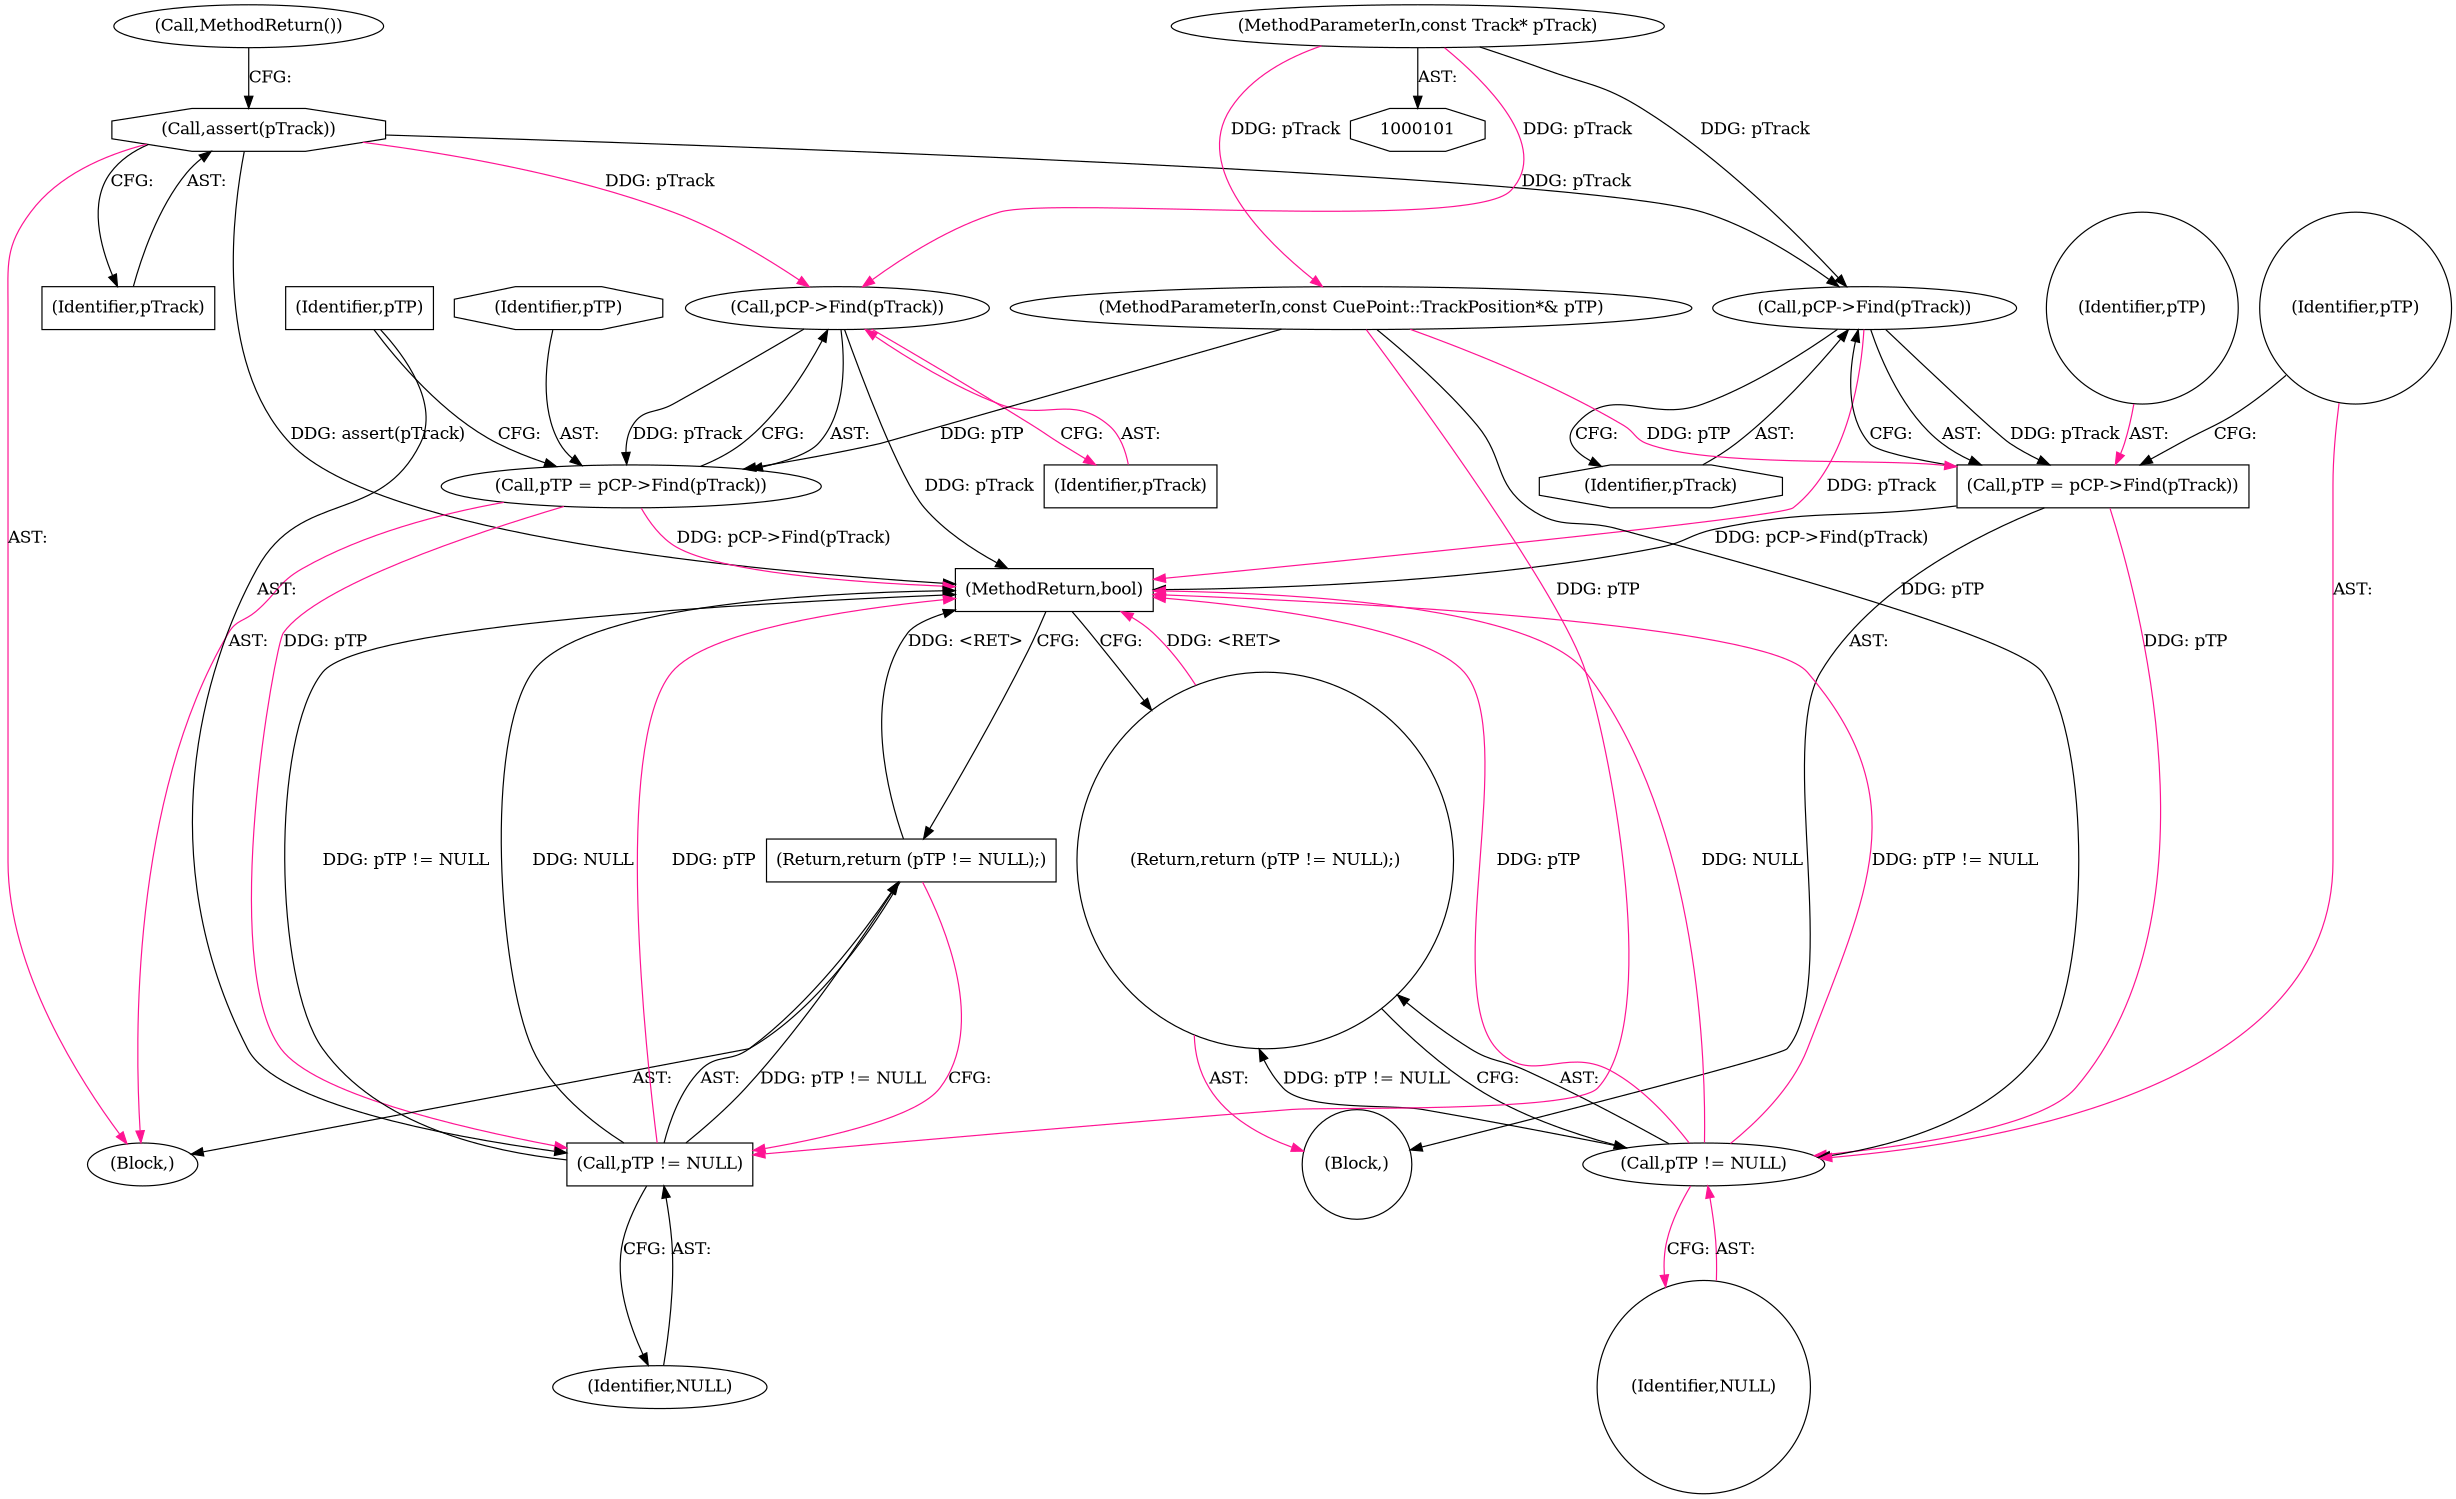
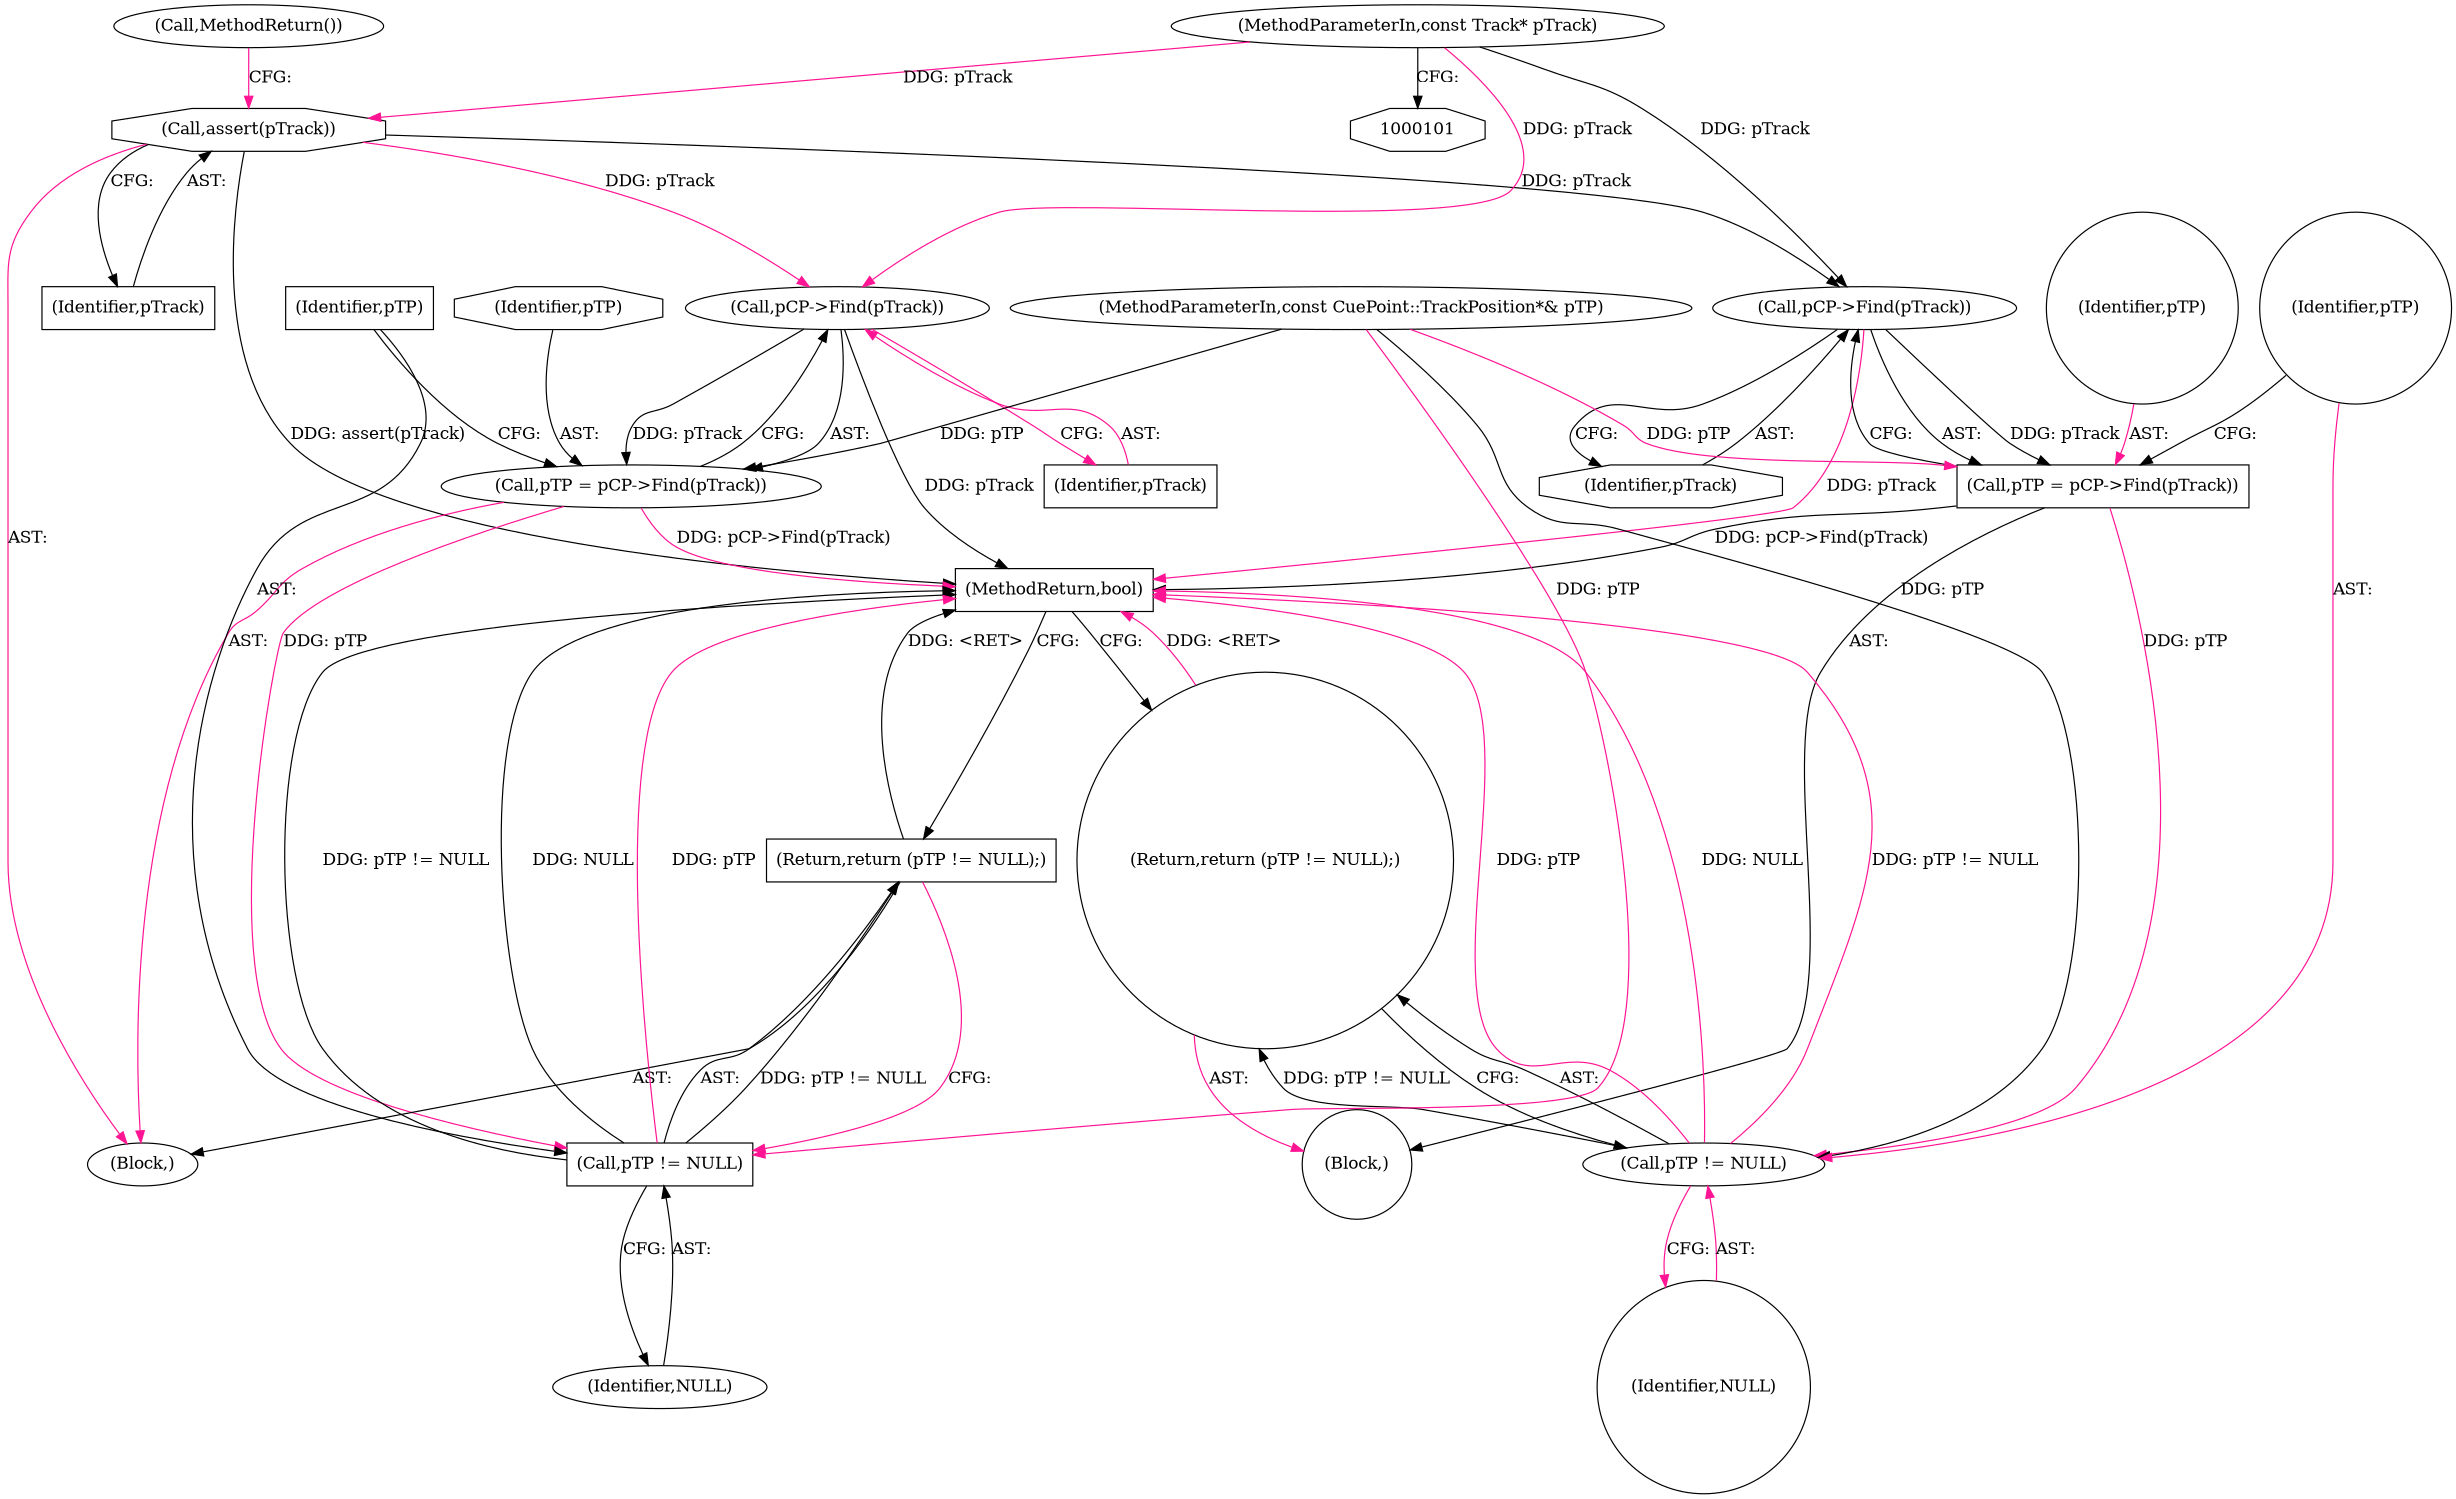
(249, 72) -> (249, 72)
(1440, 78) -> (1440, 78)
(1220, 154) -> (815, 80)
